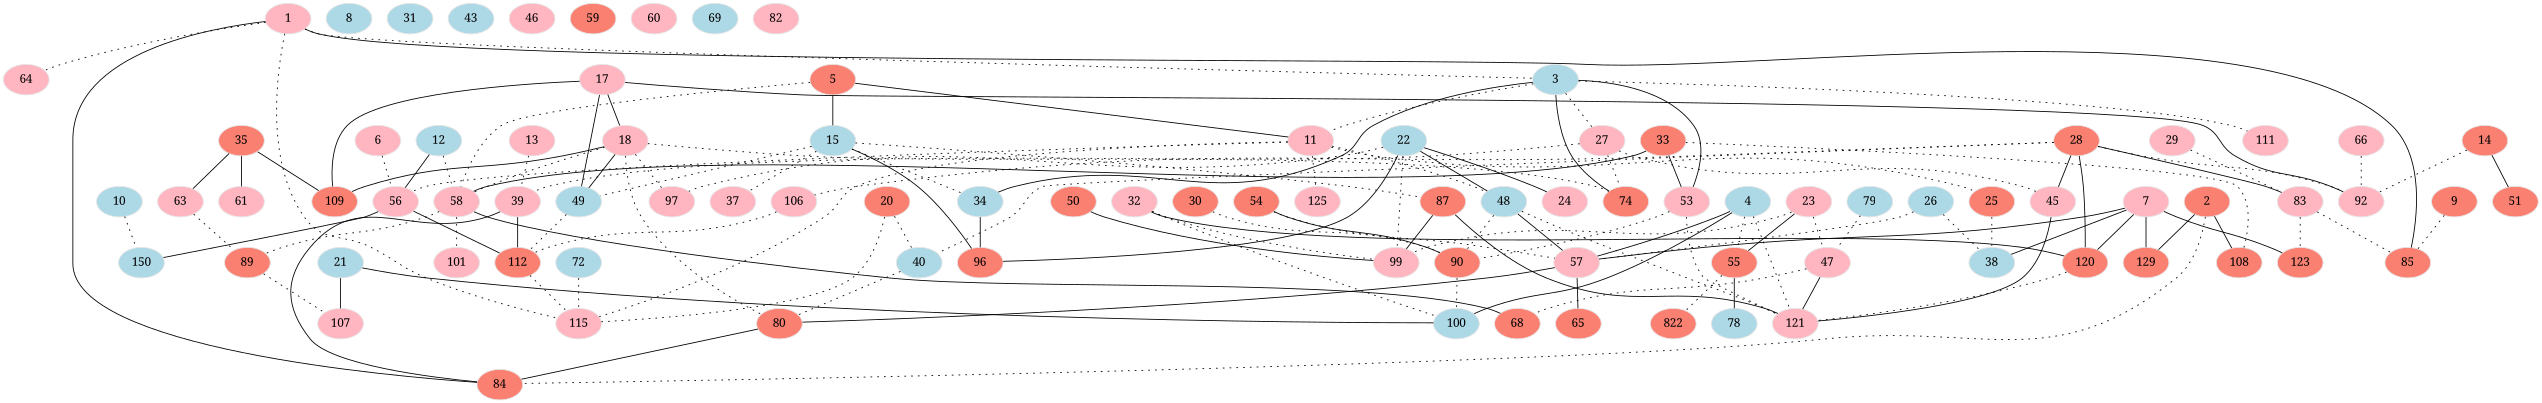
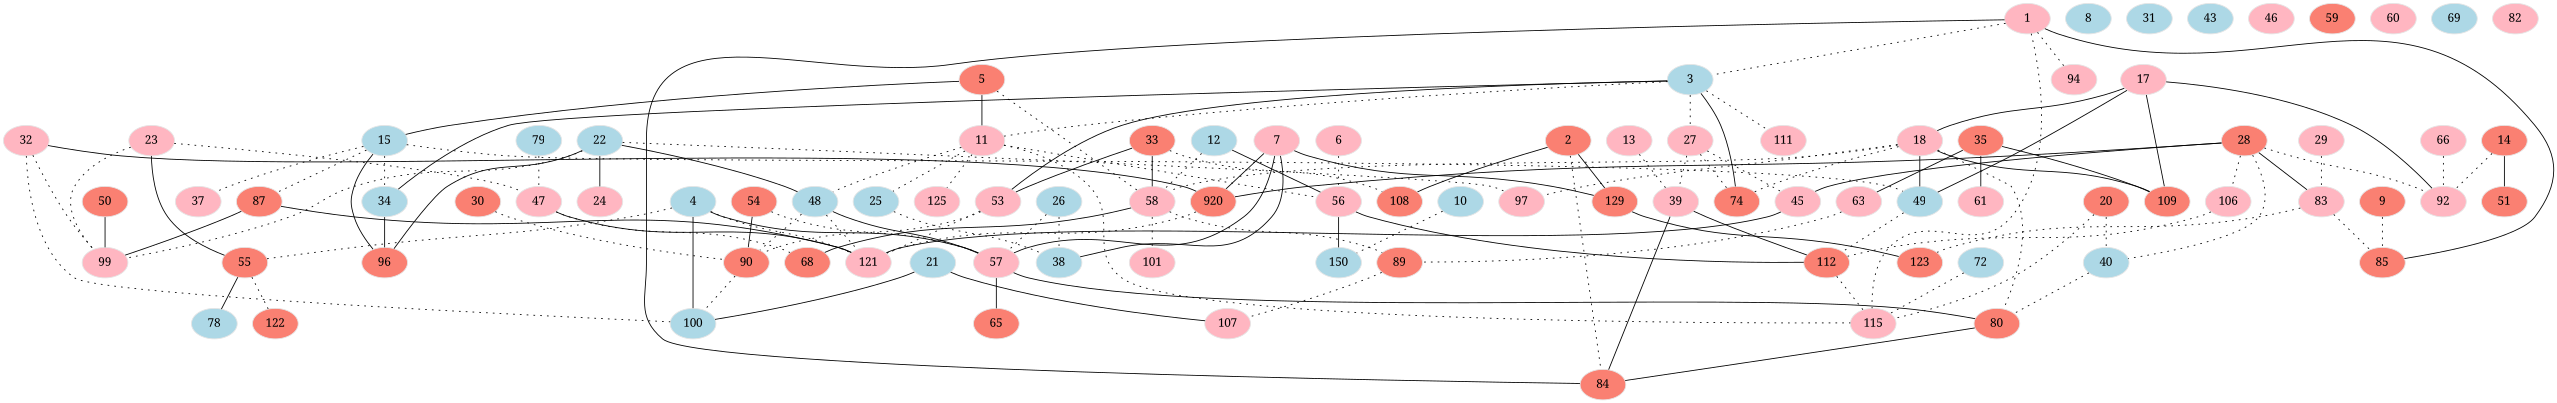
(26, 80) -> (2074, 80)
(1992, 202) -> (876, 202)
(2214, 230) -> (1778, 238)
(2085, 263) -> (1213, 202)
(1673, 324) -> (275, 324)
